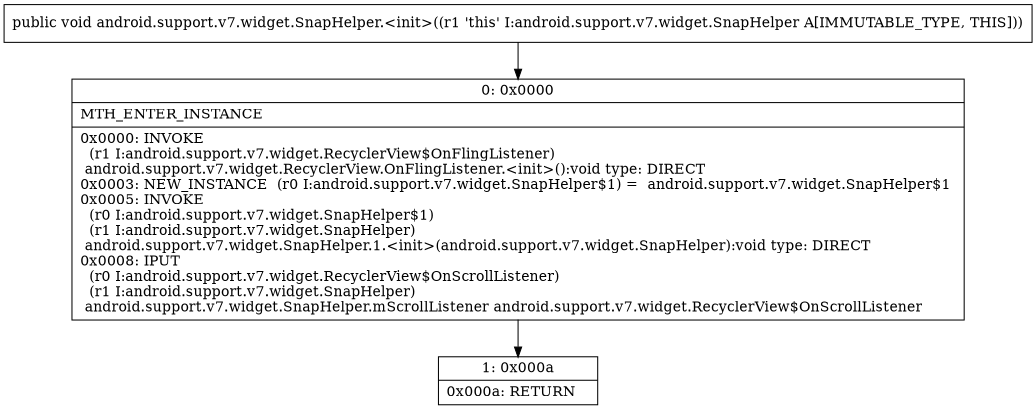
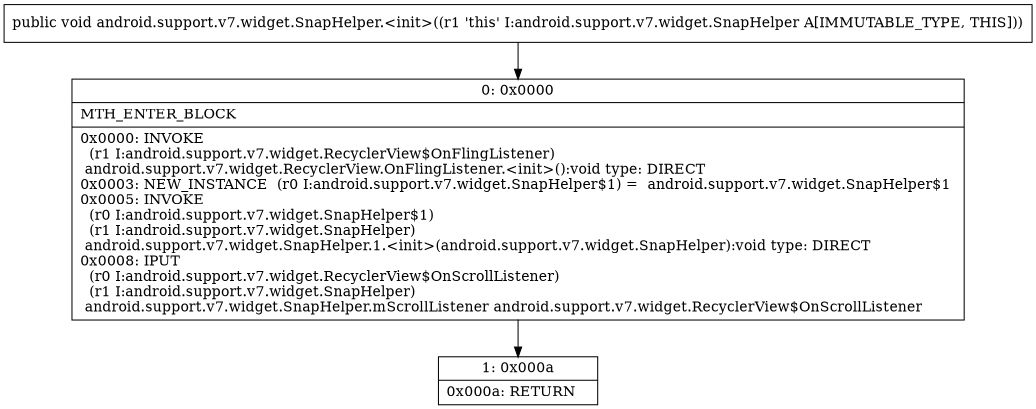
(172, 114) -> (159, 114)
